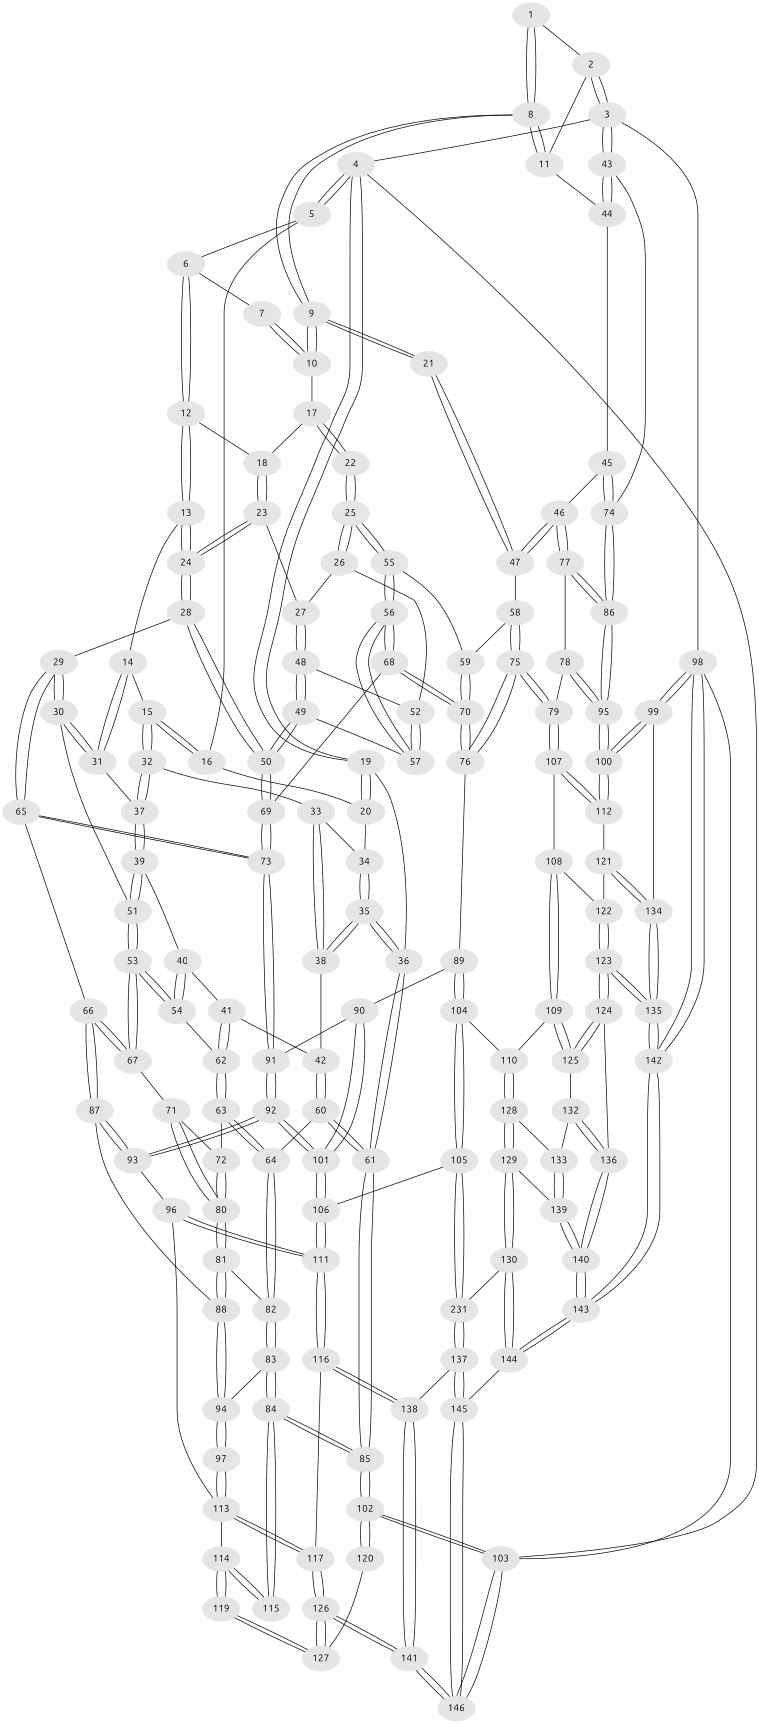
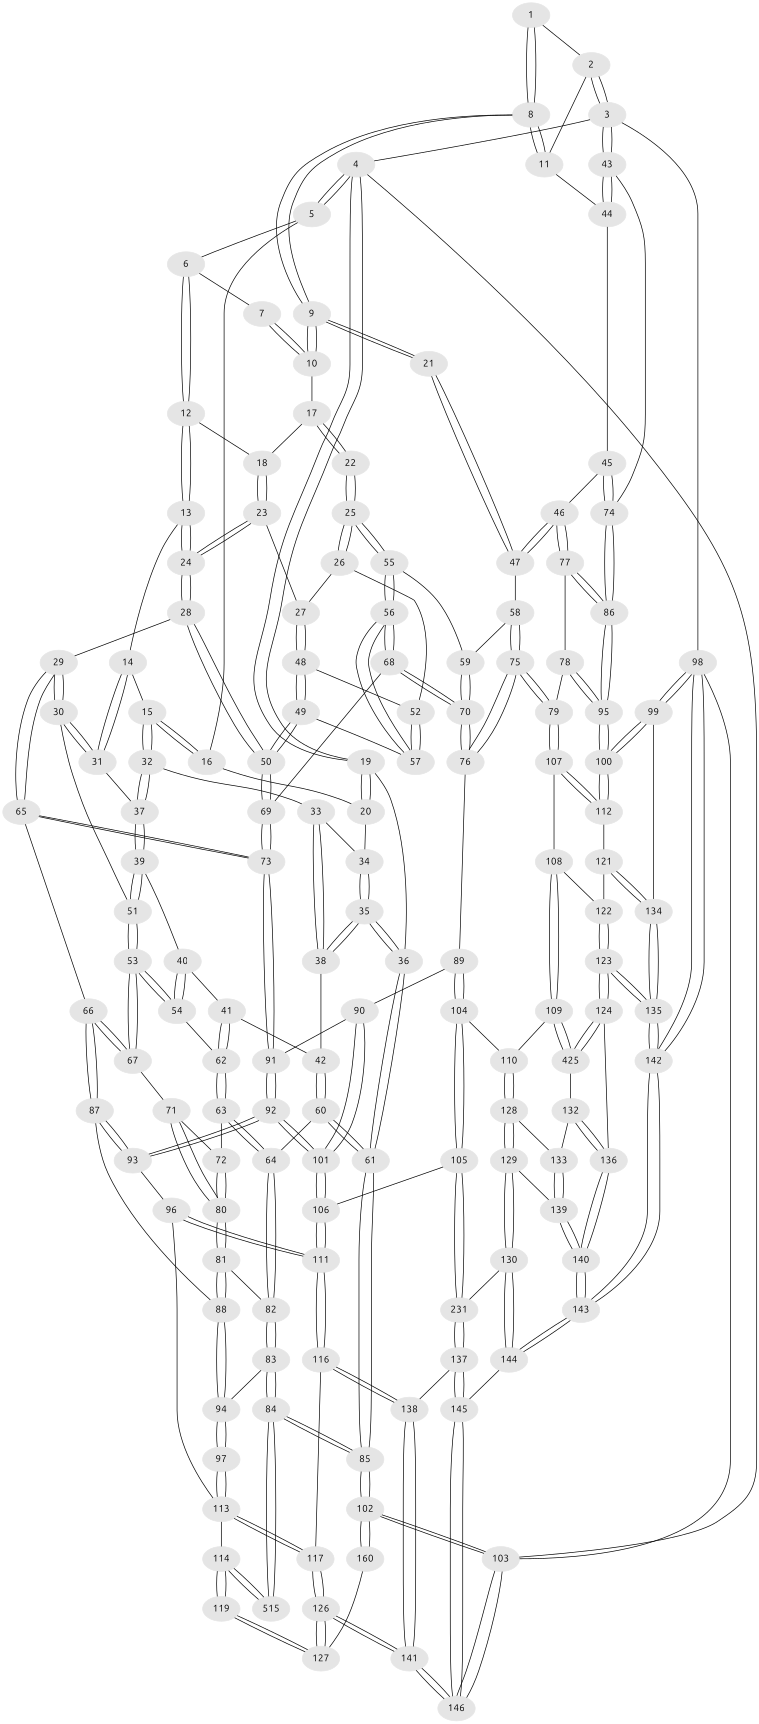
(571, 1061) -> (571, 1061)
(365, 1559) -> (365, 1559)
(271, 1609) -> (271, 1609)
